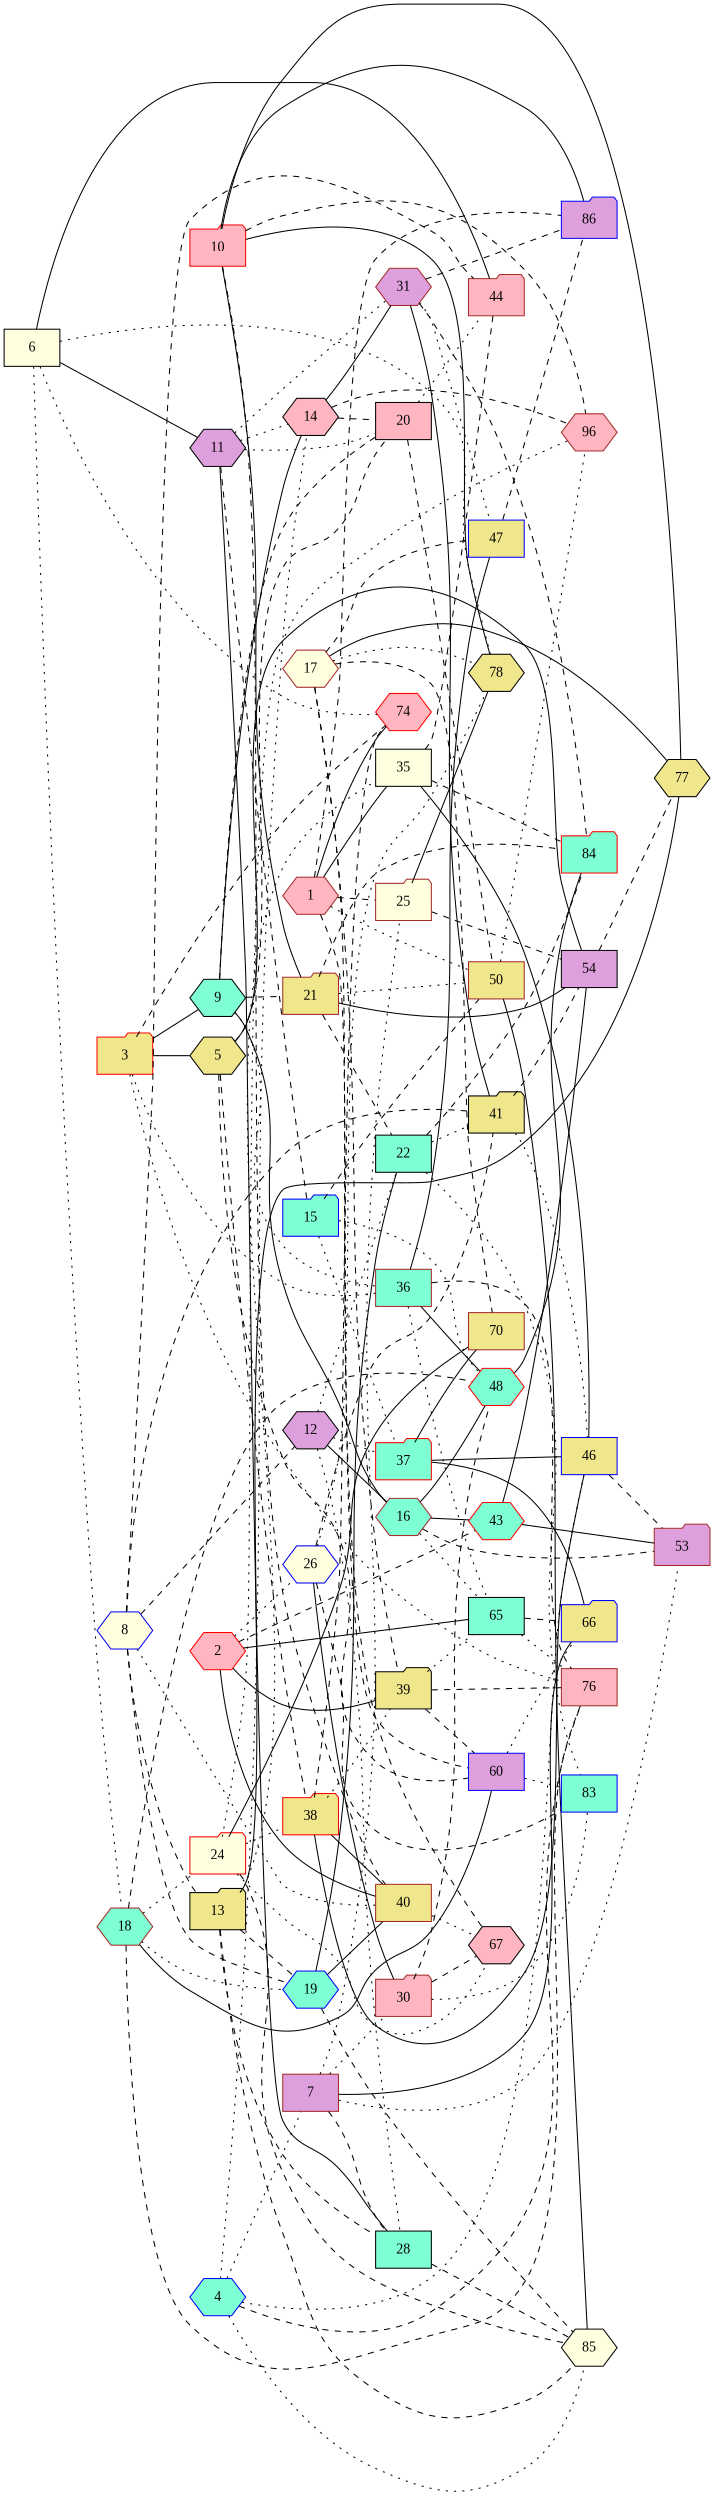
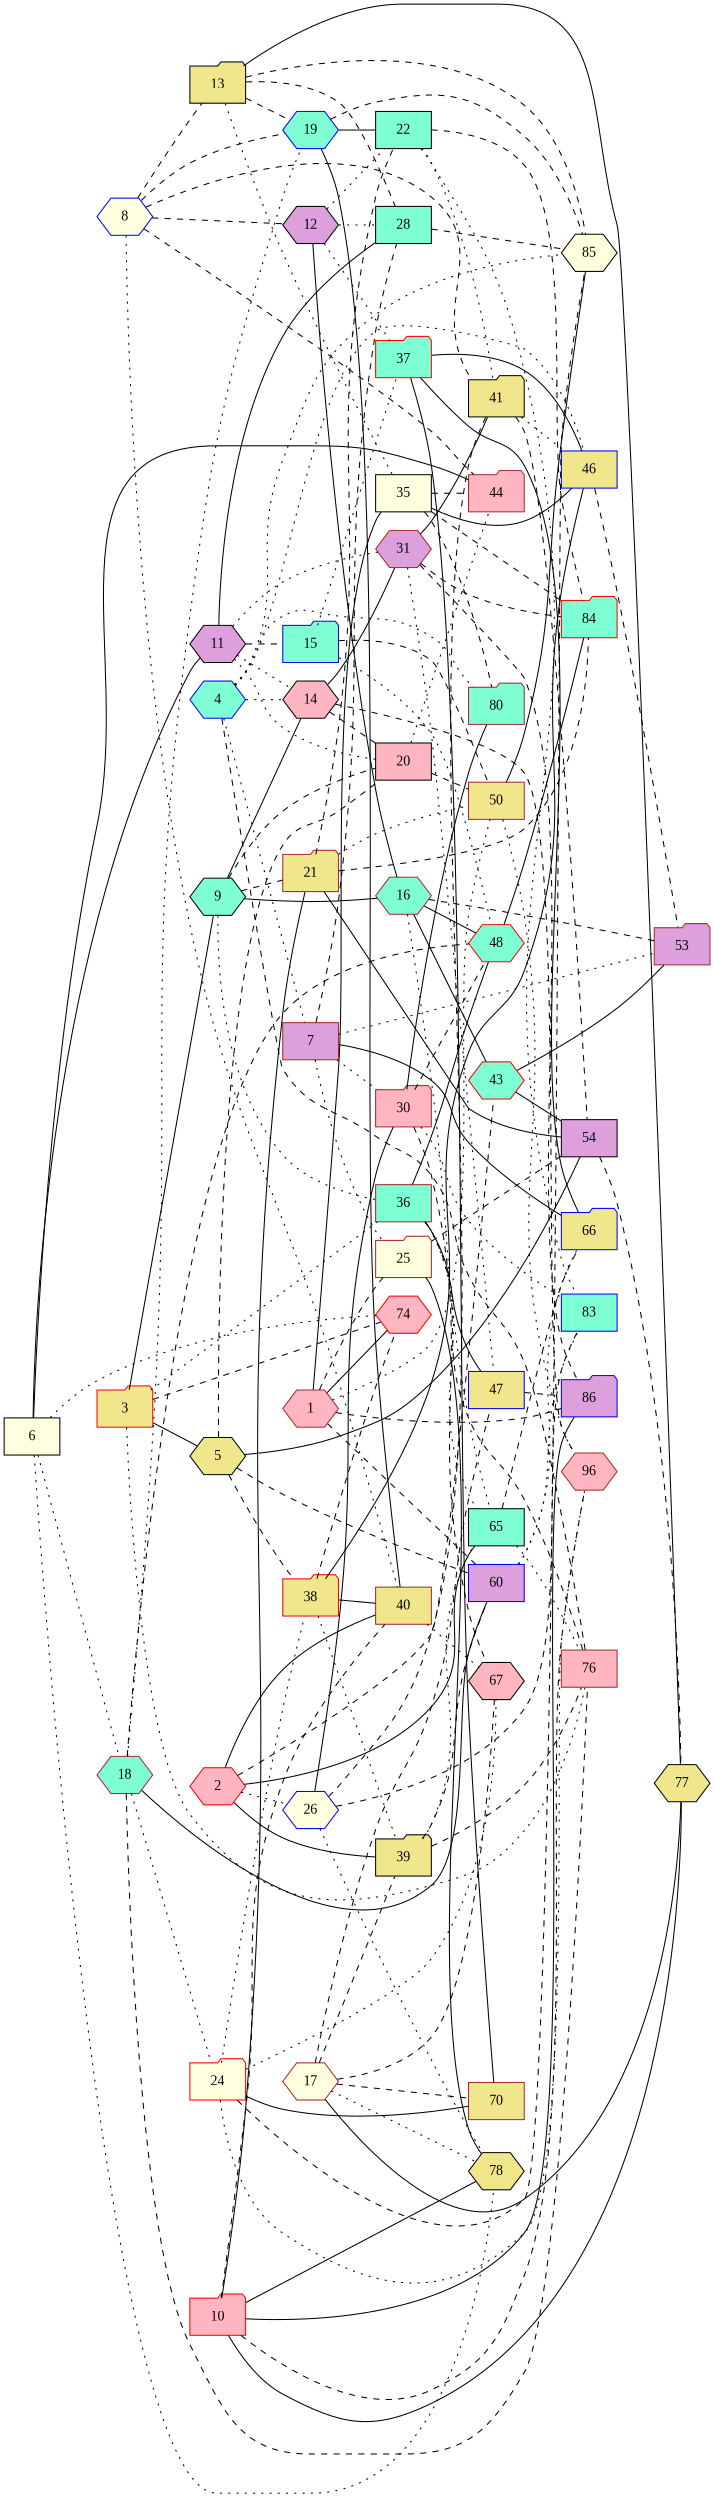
none -> (496, 706)
